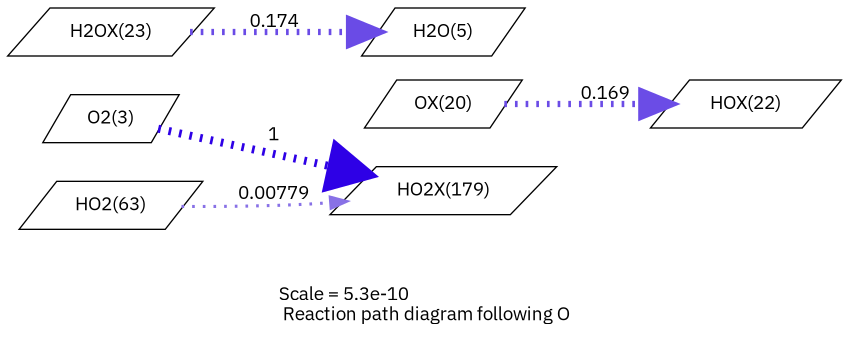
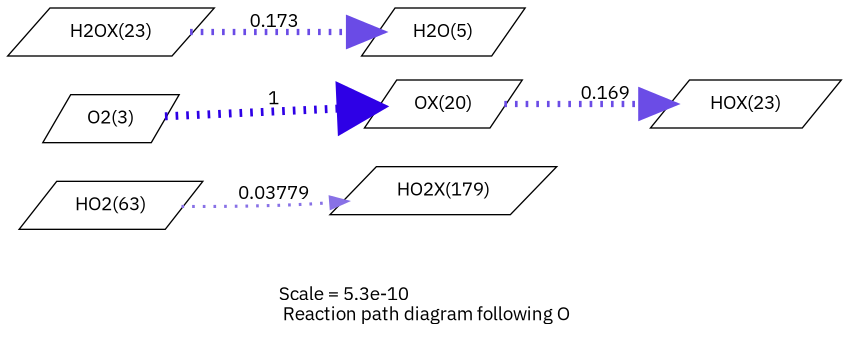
(272, 22) -> (272, 22)
(746, 104) -> (746, 104)
(245, 148) -> (253, 112)
(272, 194) -> (272, 194)
